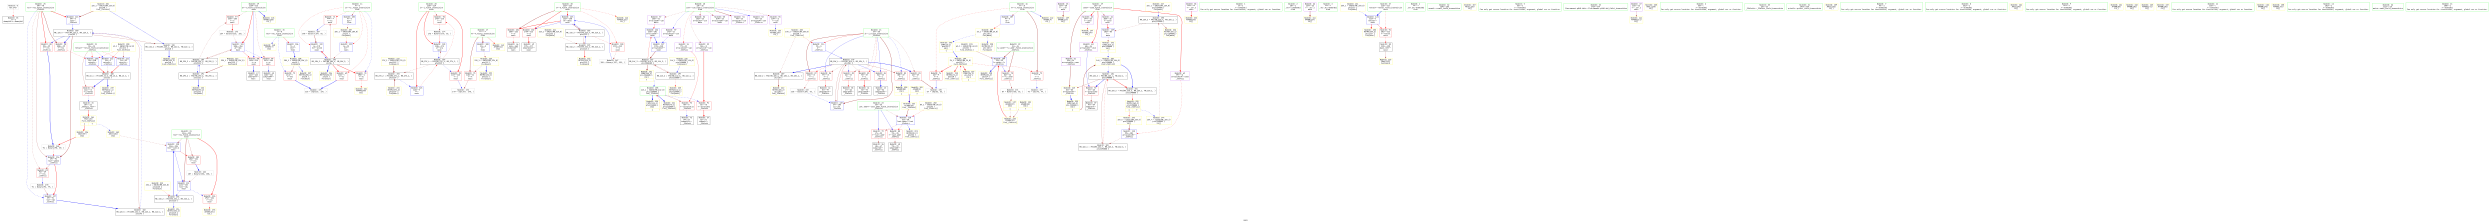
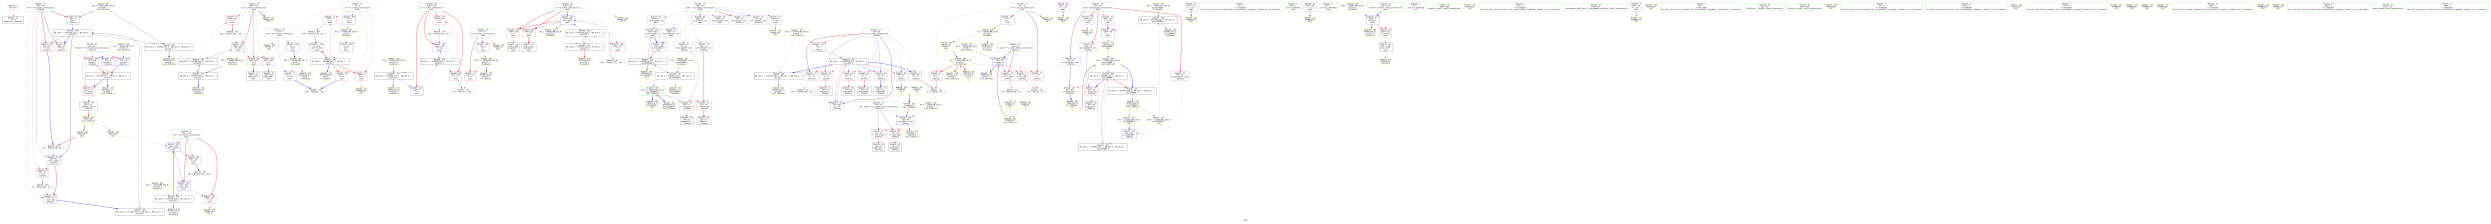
(576, 26) -> (559, 26)
none -> (1022, 76)
(395, 84) -> (393, 82)
